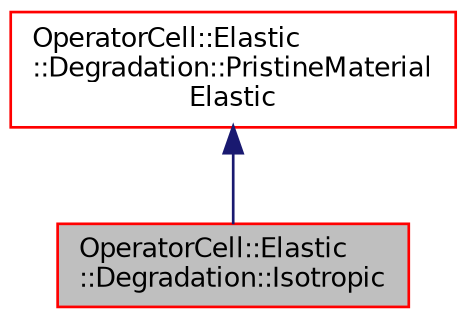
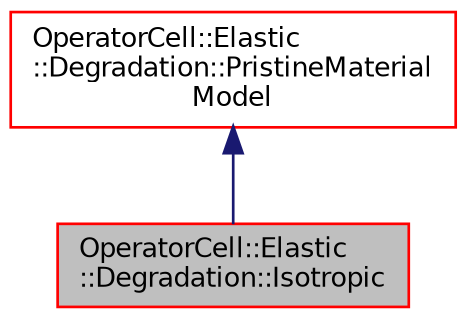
(233, 70) -> (233, 70)
